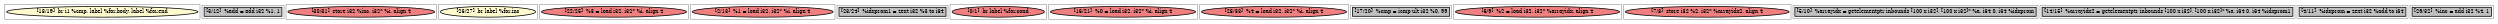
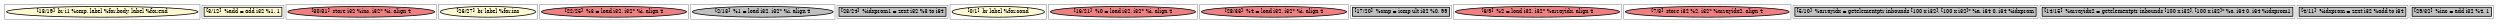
(243, 12) -> (243, 12)
(763, 12) -> (763, 12)
(998, 12) -> (998, 12)
